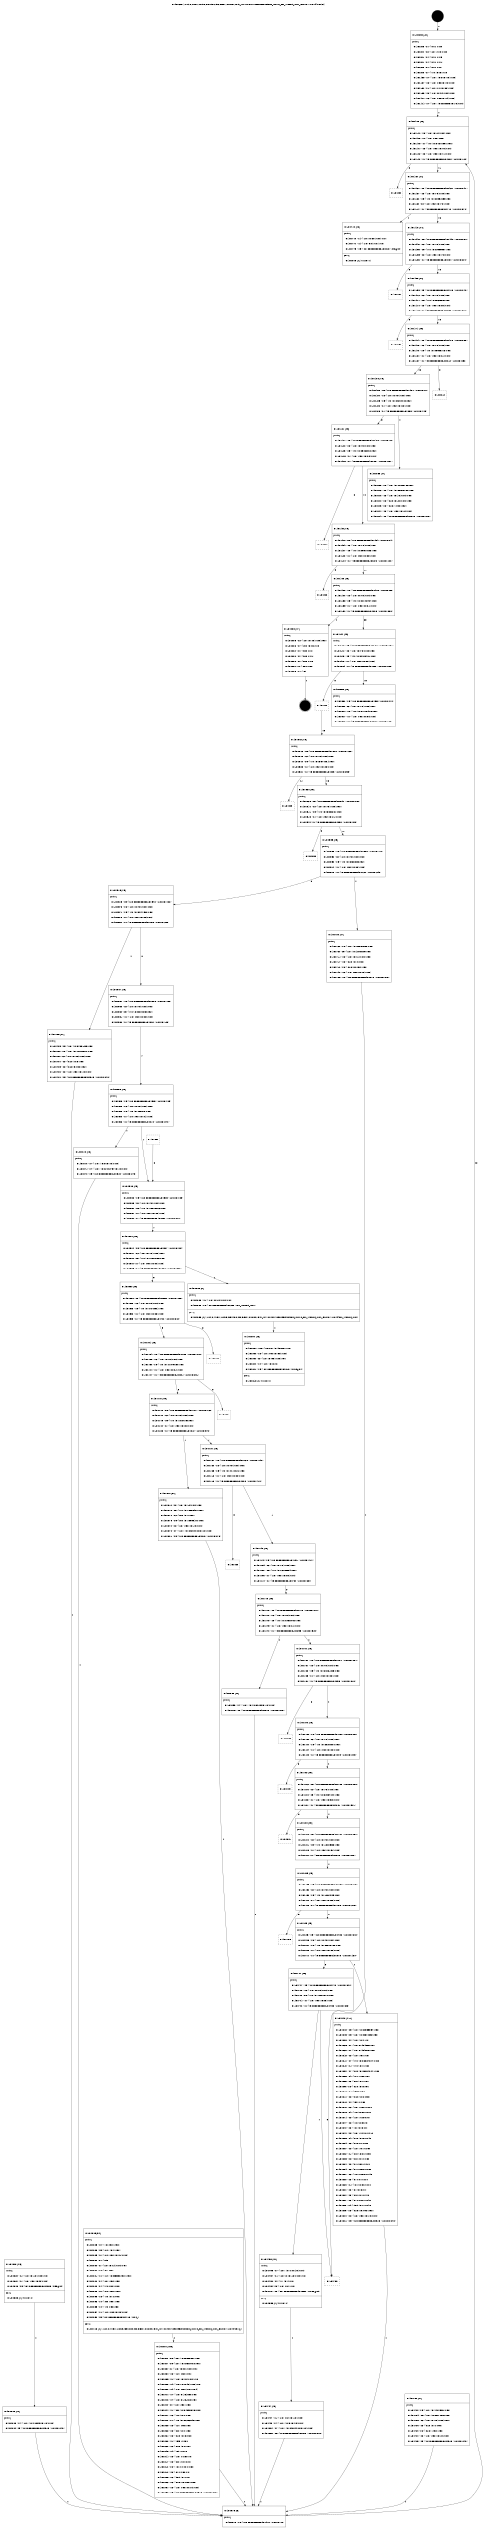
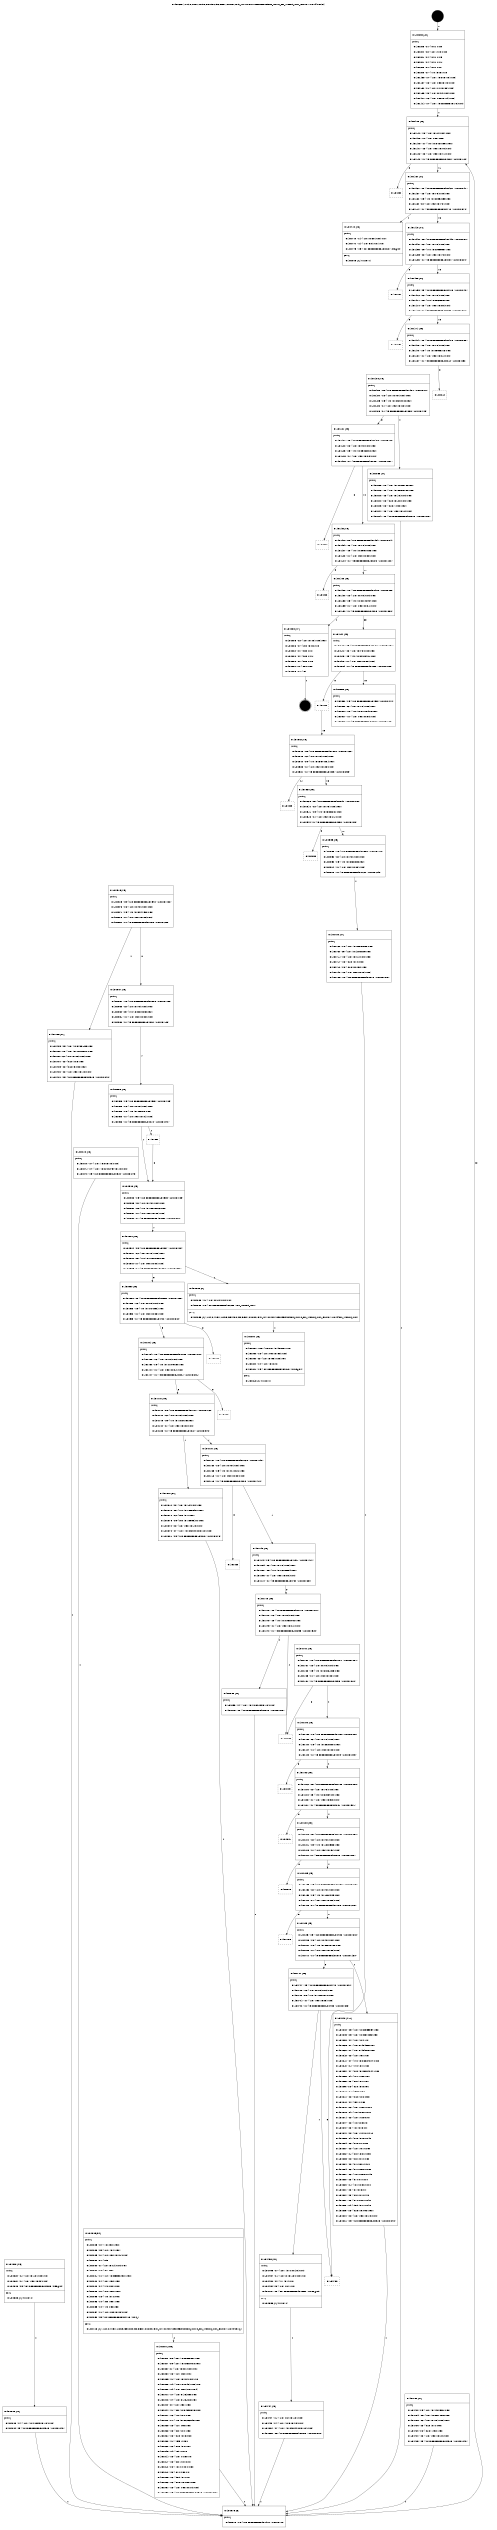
(418, 369) -> none
(249, 895) -> none
(122, 1136) -> (150, 1130)
none -> (400, 1553)
(307, 1639) -> (288, 1684)
none -> (286, 1889)
